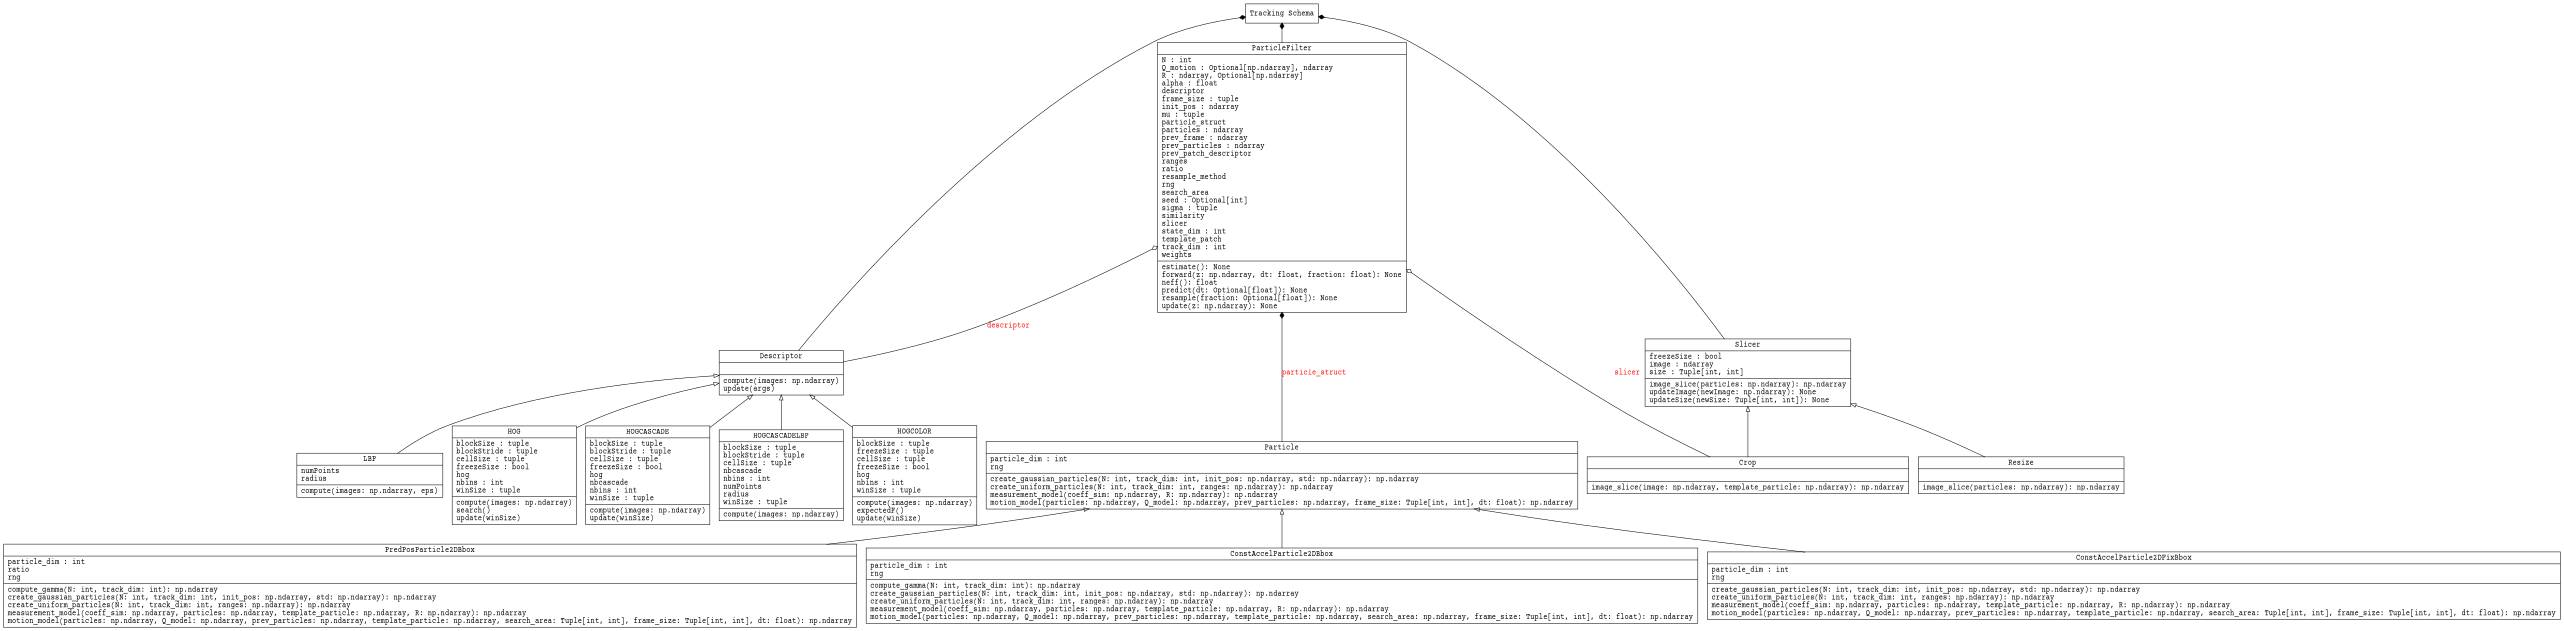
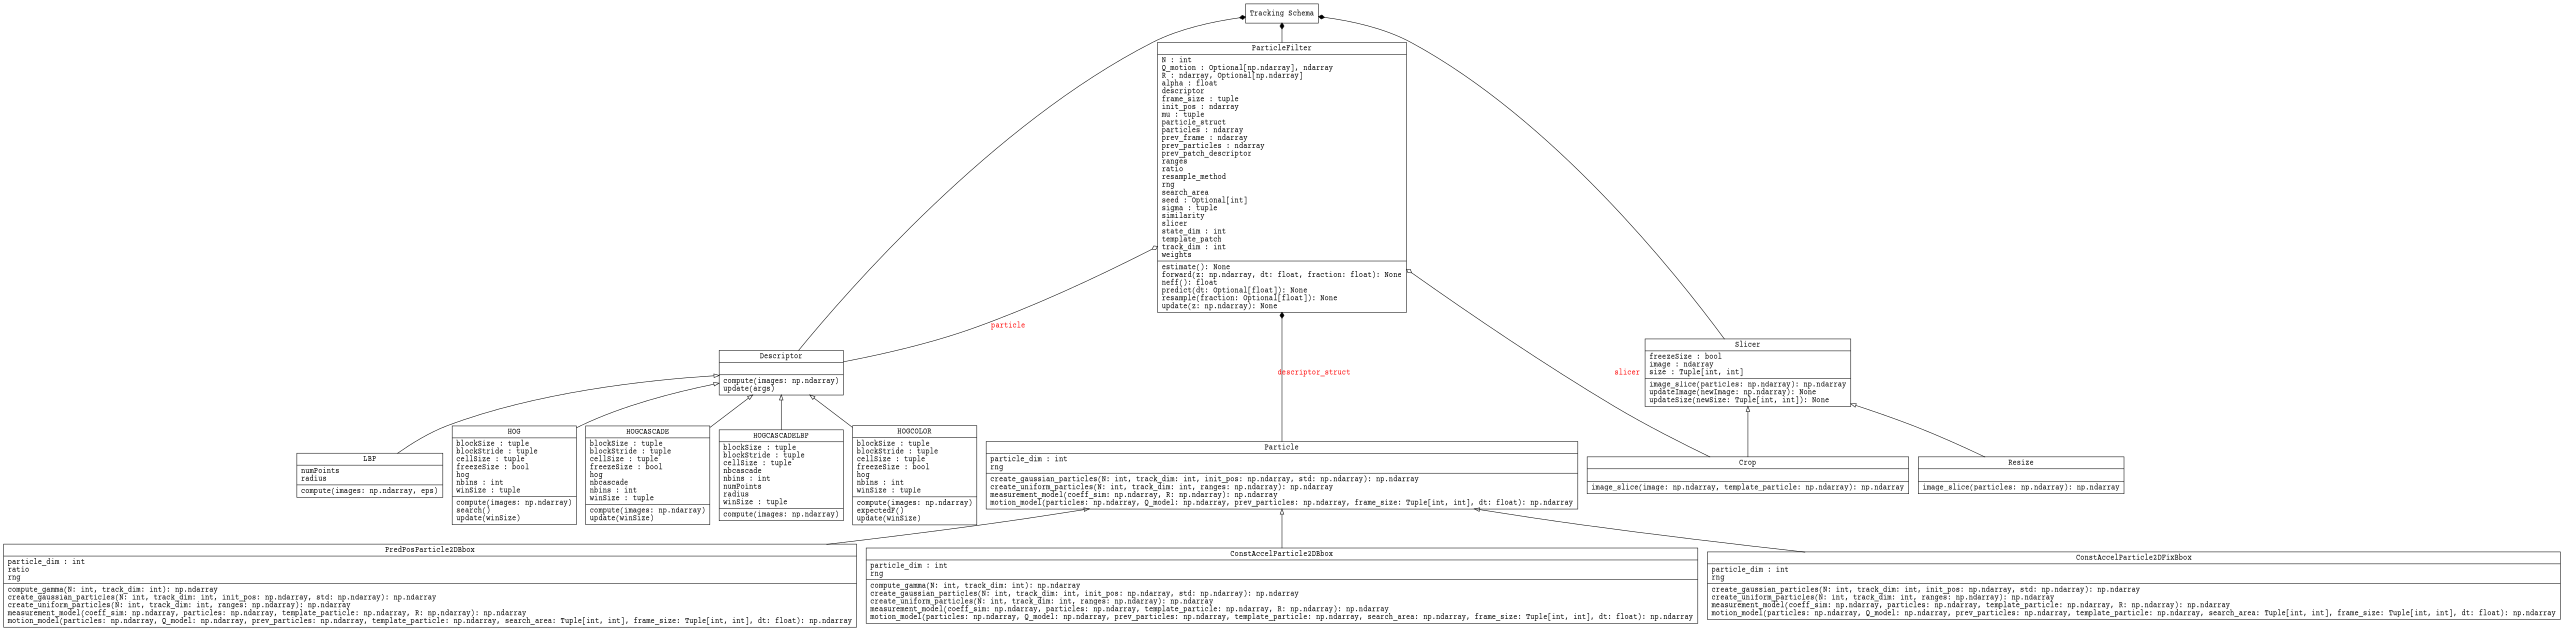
(1009, 326) -> (1009, 326)
(1314, 373) -> (1314, 373)
(896, 451) -> (898, 451)
